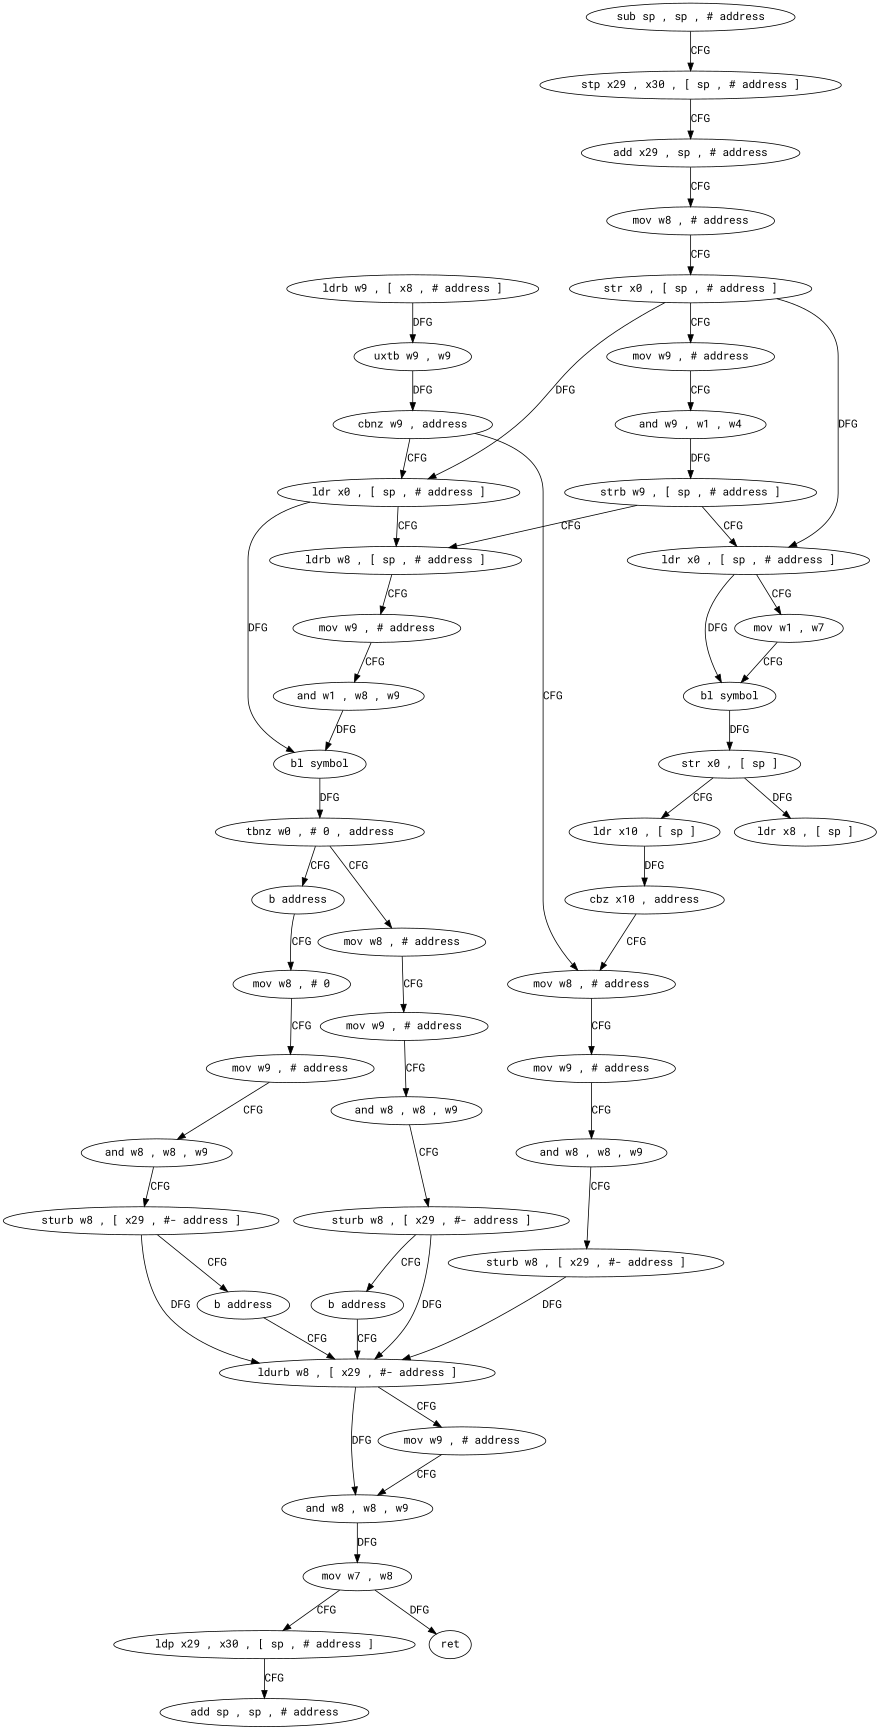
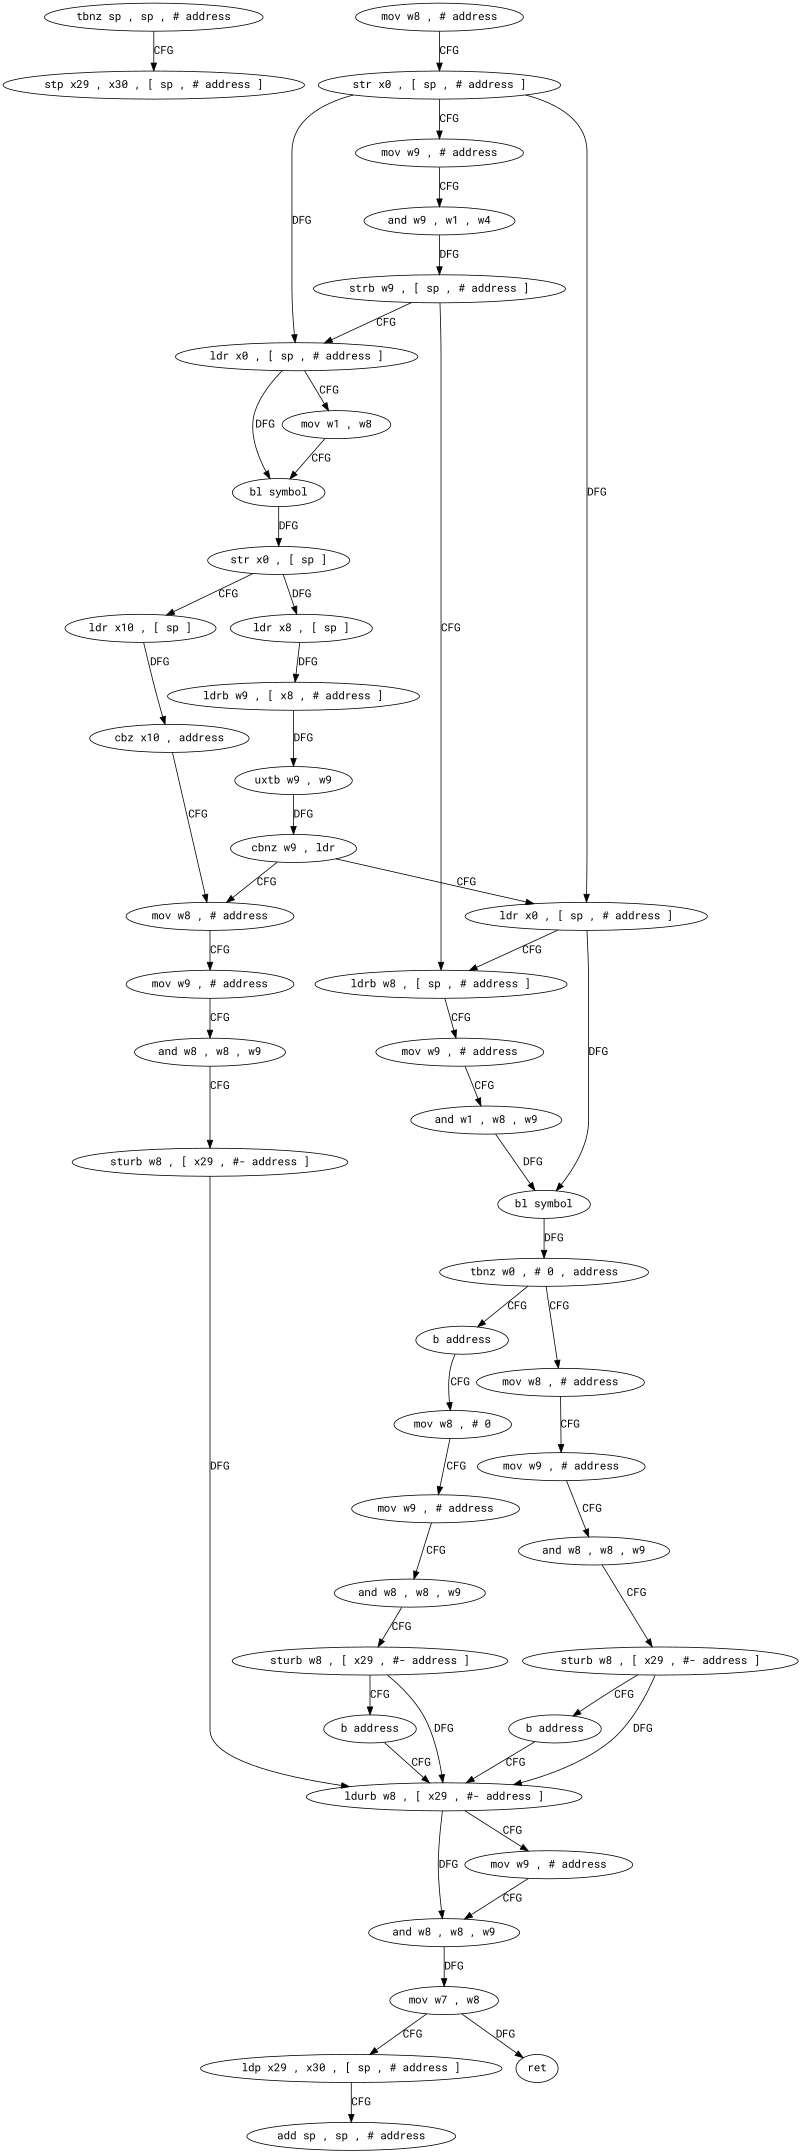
(691, 17) -> (154, 17)
(691, 153) -> none
(413, 425) -> (294, 848)
(789, 628) -> (336, 425)
none -> (298, 658)
